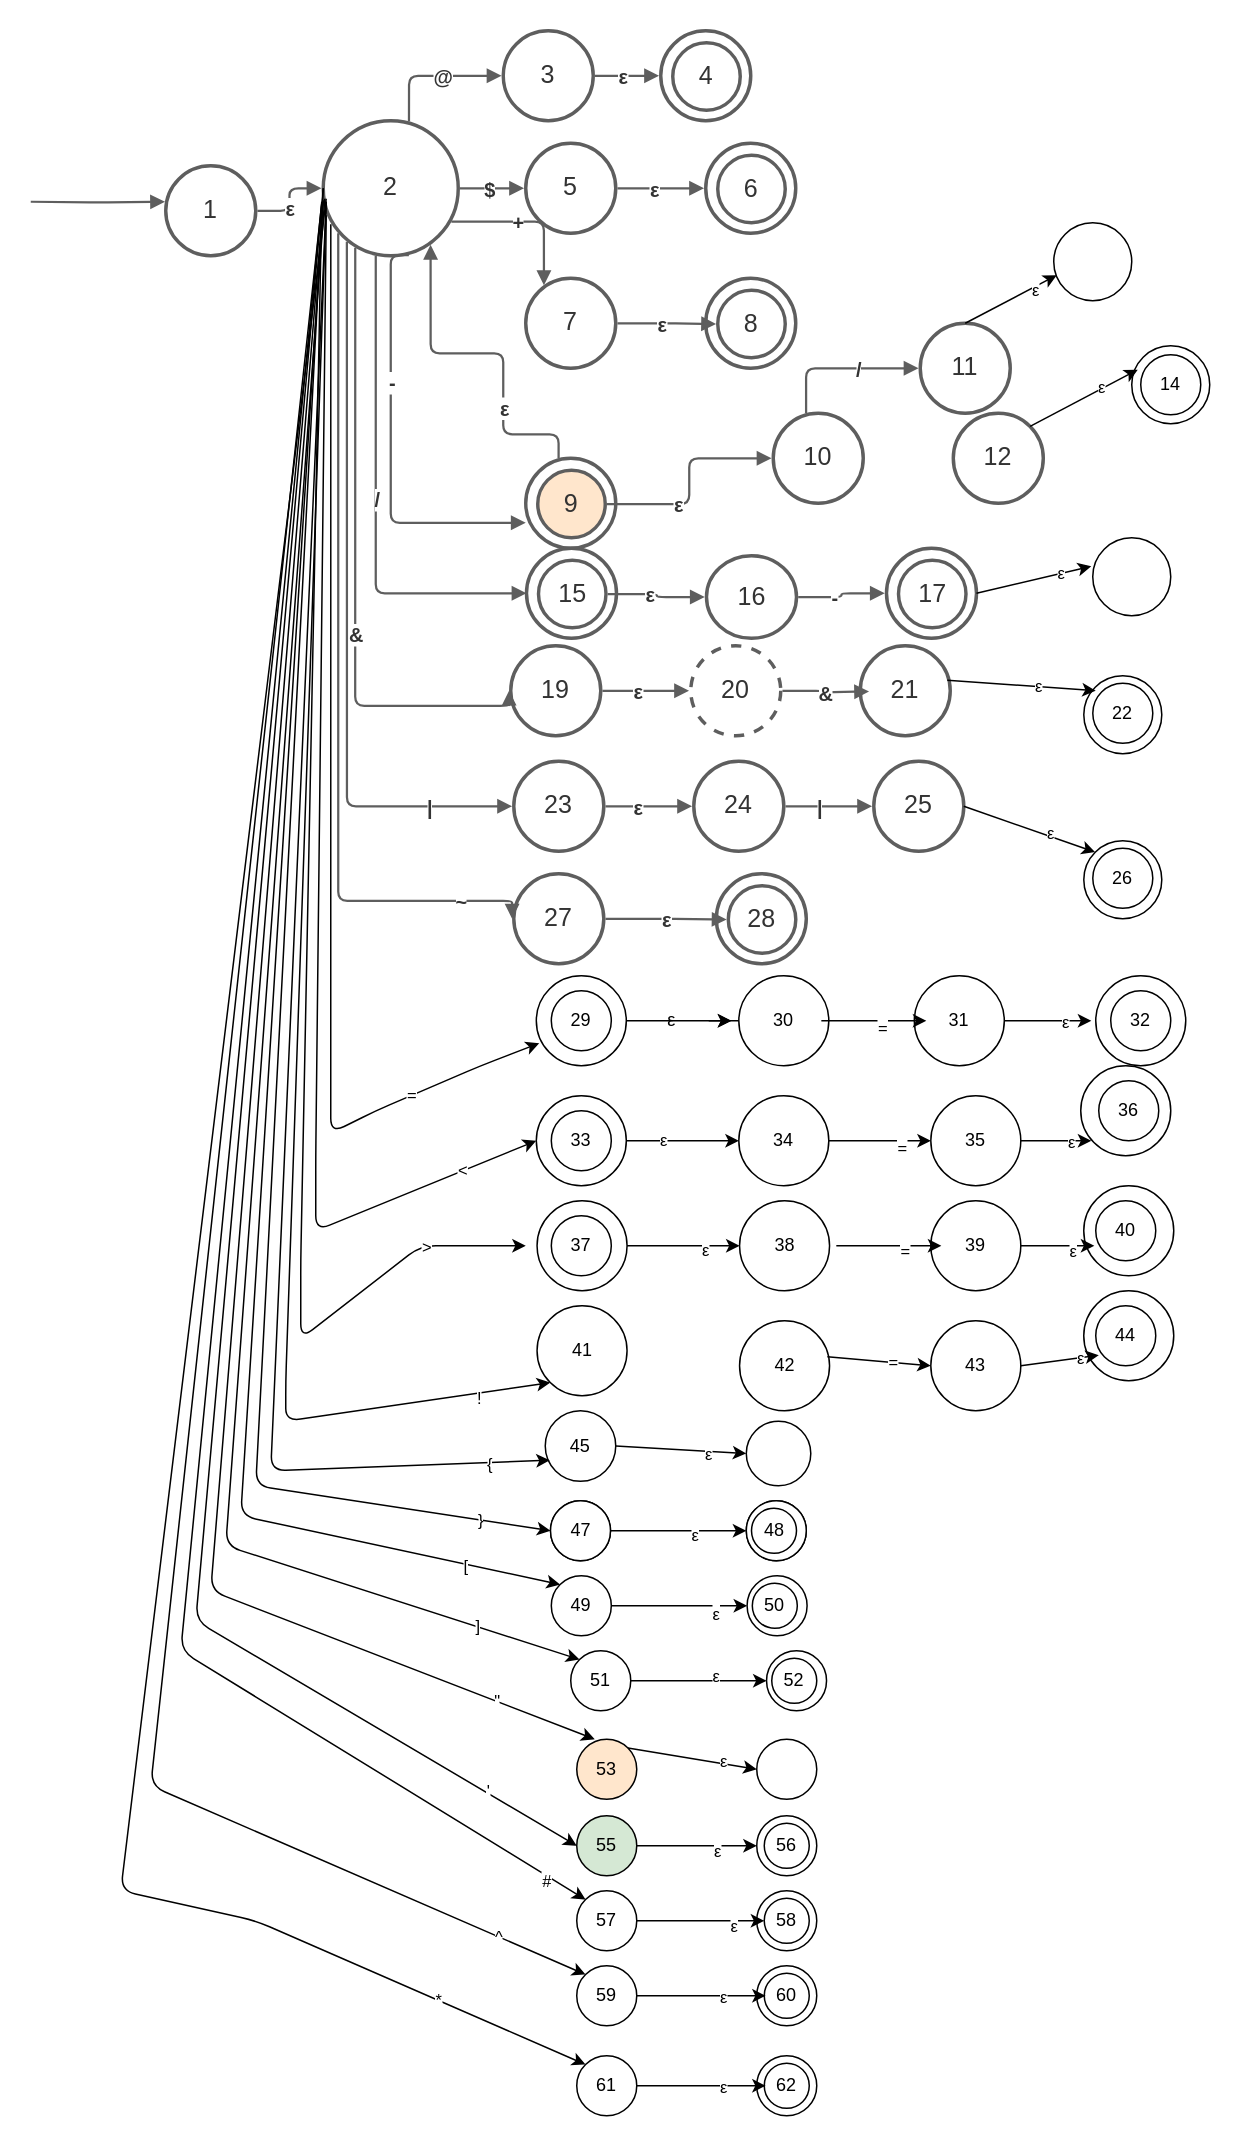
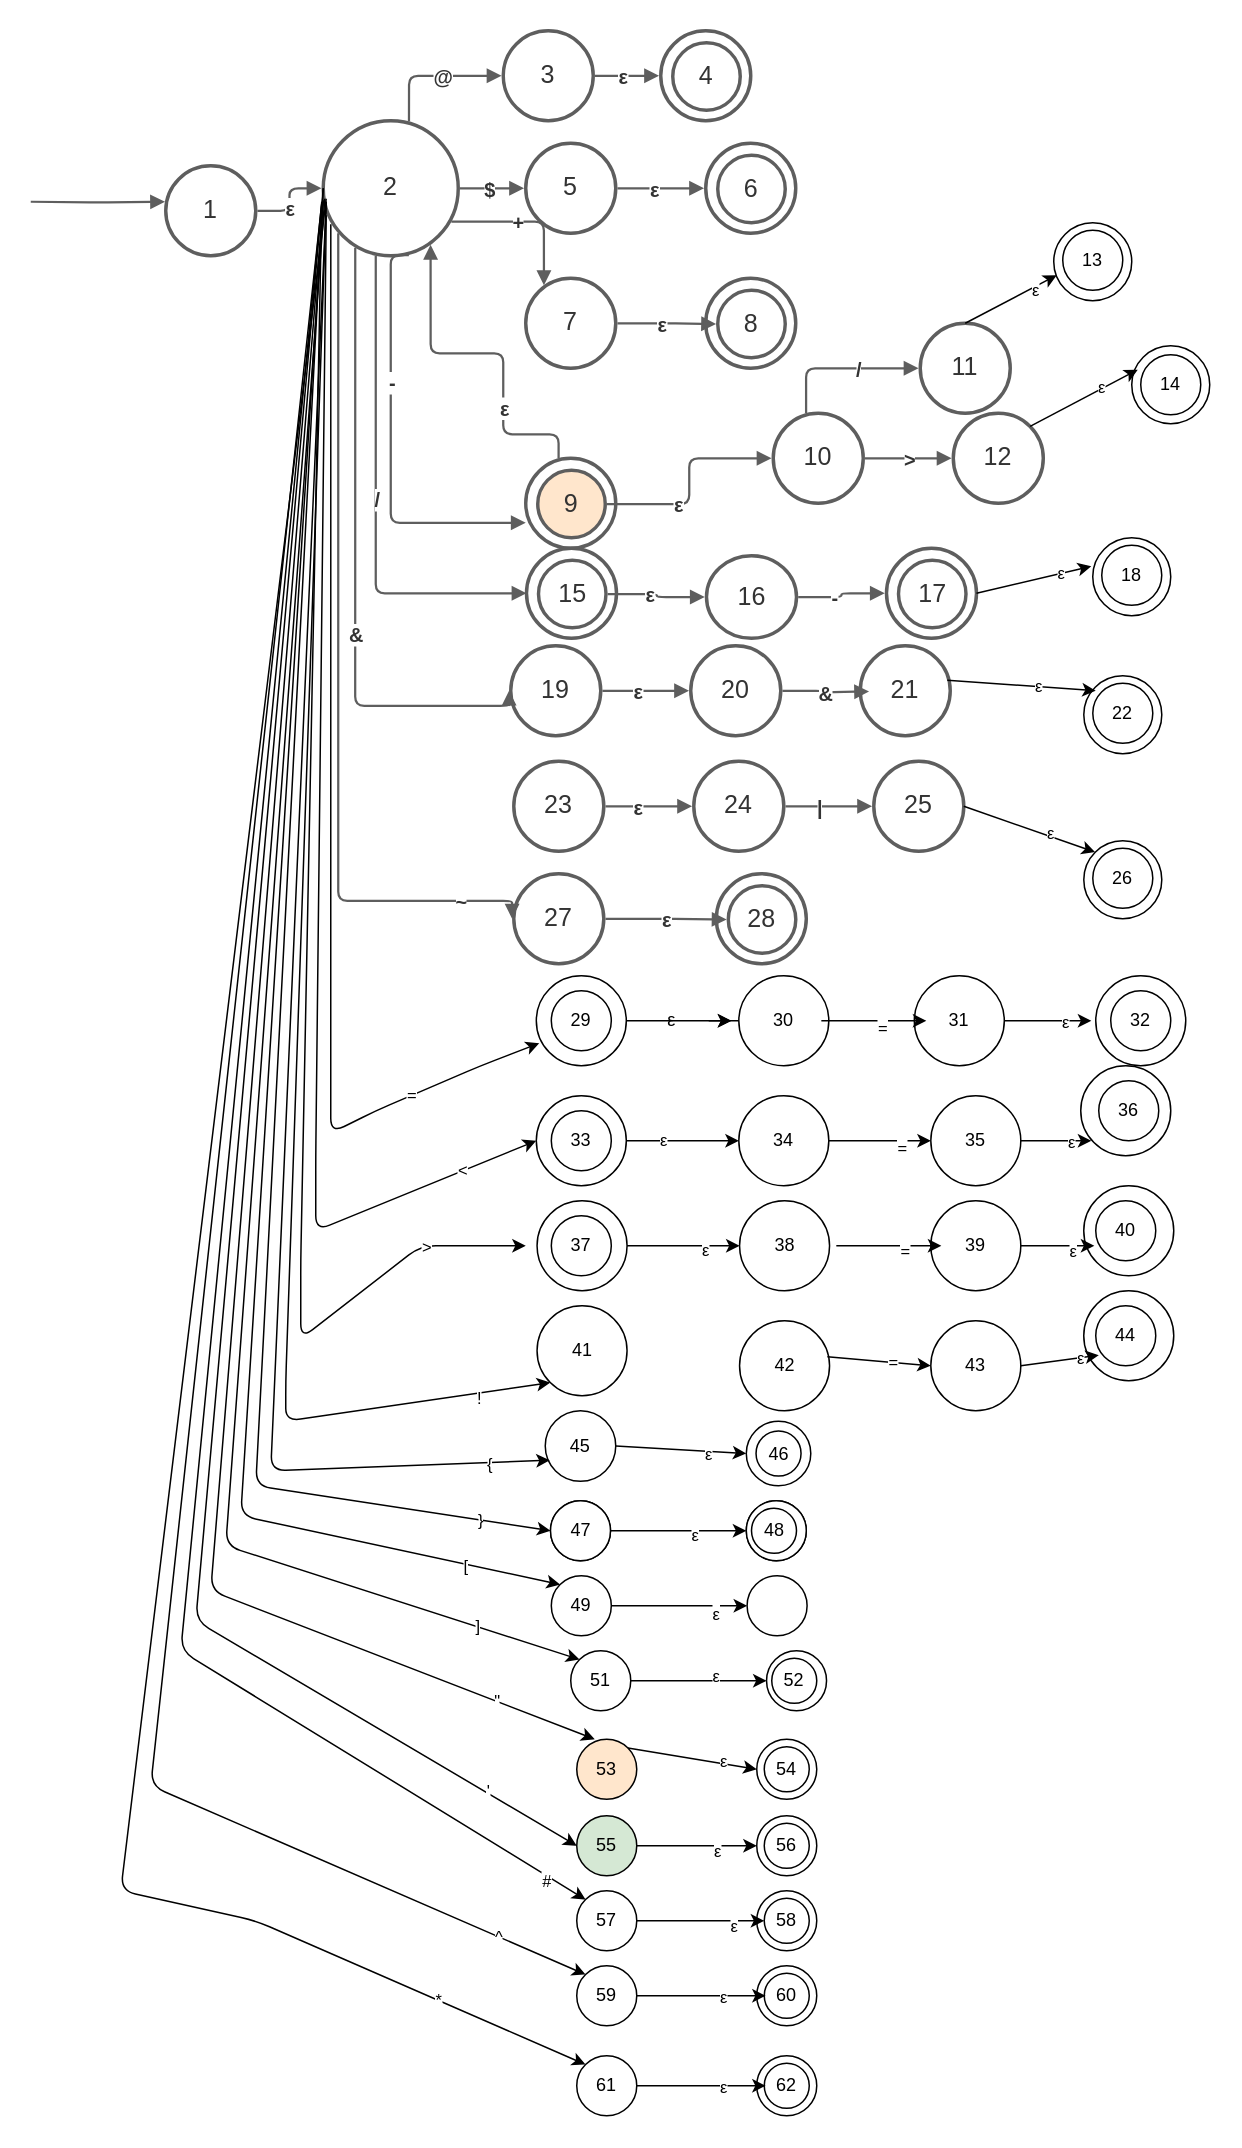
none -> (1093, 260)
none -> (901, 458)
none -> (1132, 575)
(347, 595) -> none
(736, 691) -> (736, 691)
none -> (779, 1454)
(775, 1606) -> none
none -> (787, 1769)
